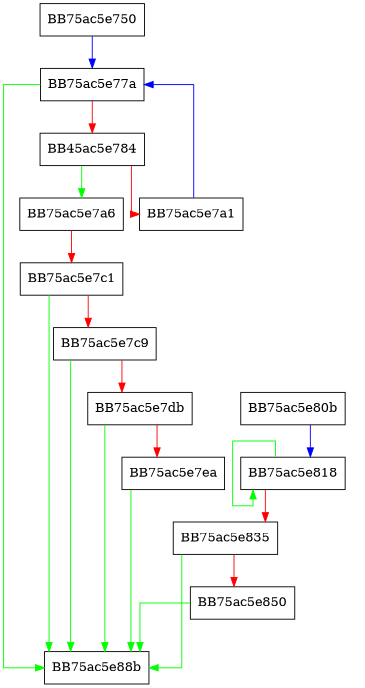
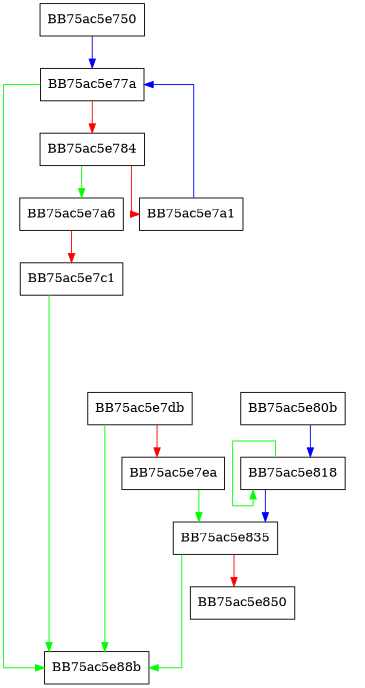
(92, 149) -> (92, 149)
(105, 344) -> none
(265, 501) -> (265, 501)
(131, 566) -> (199, 501)
(145, 603) -> none
